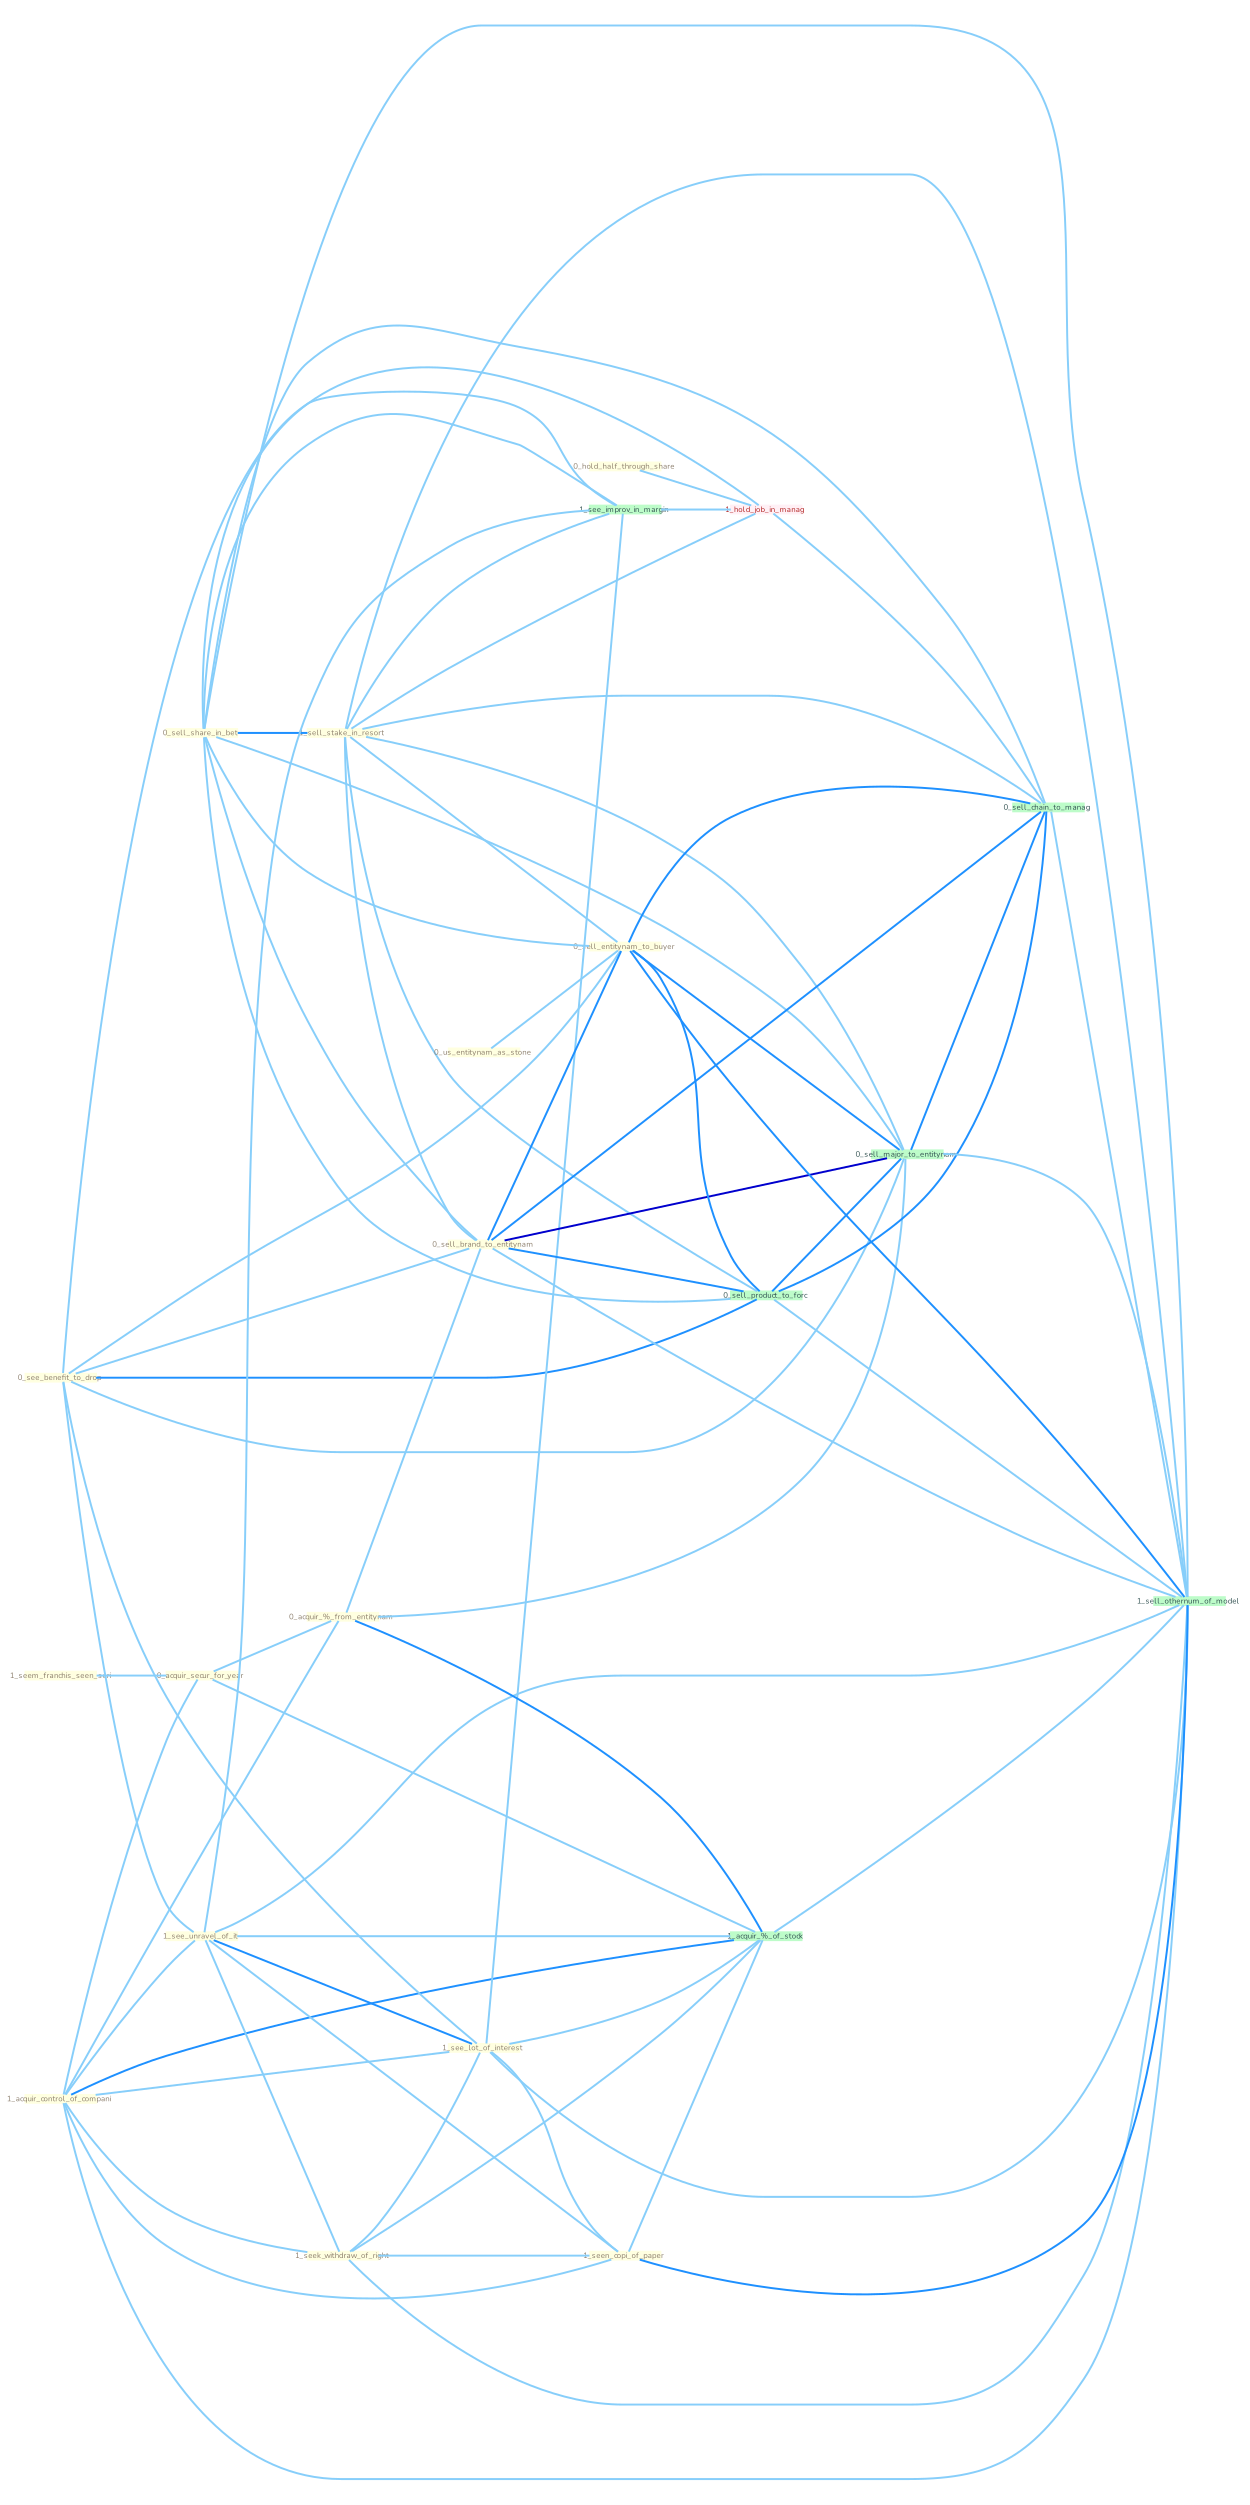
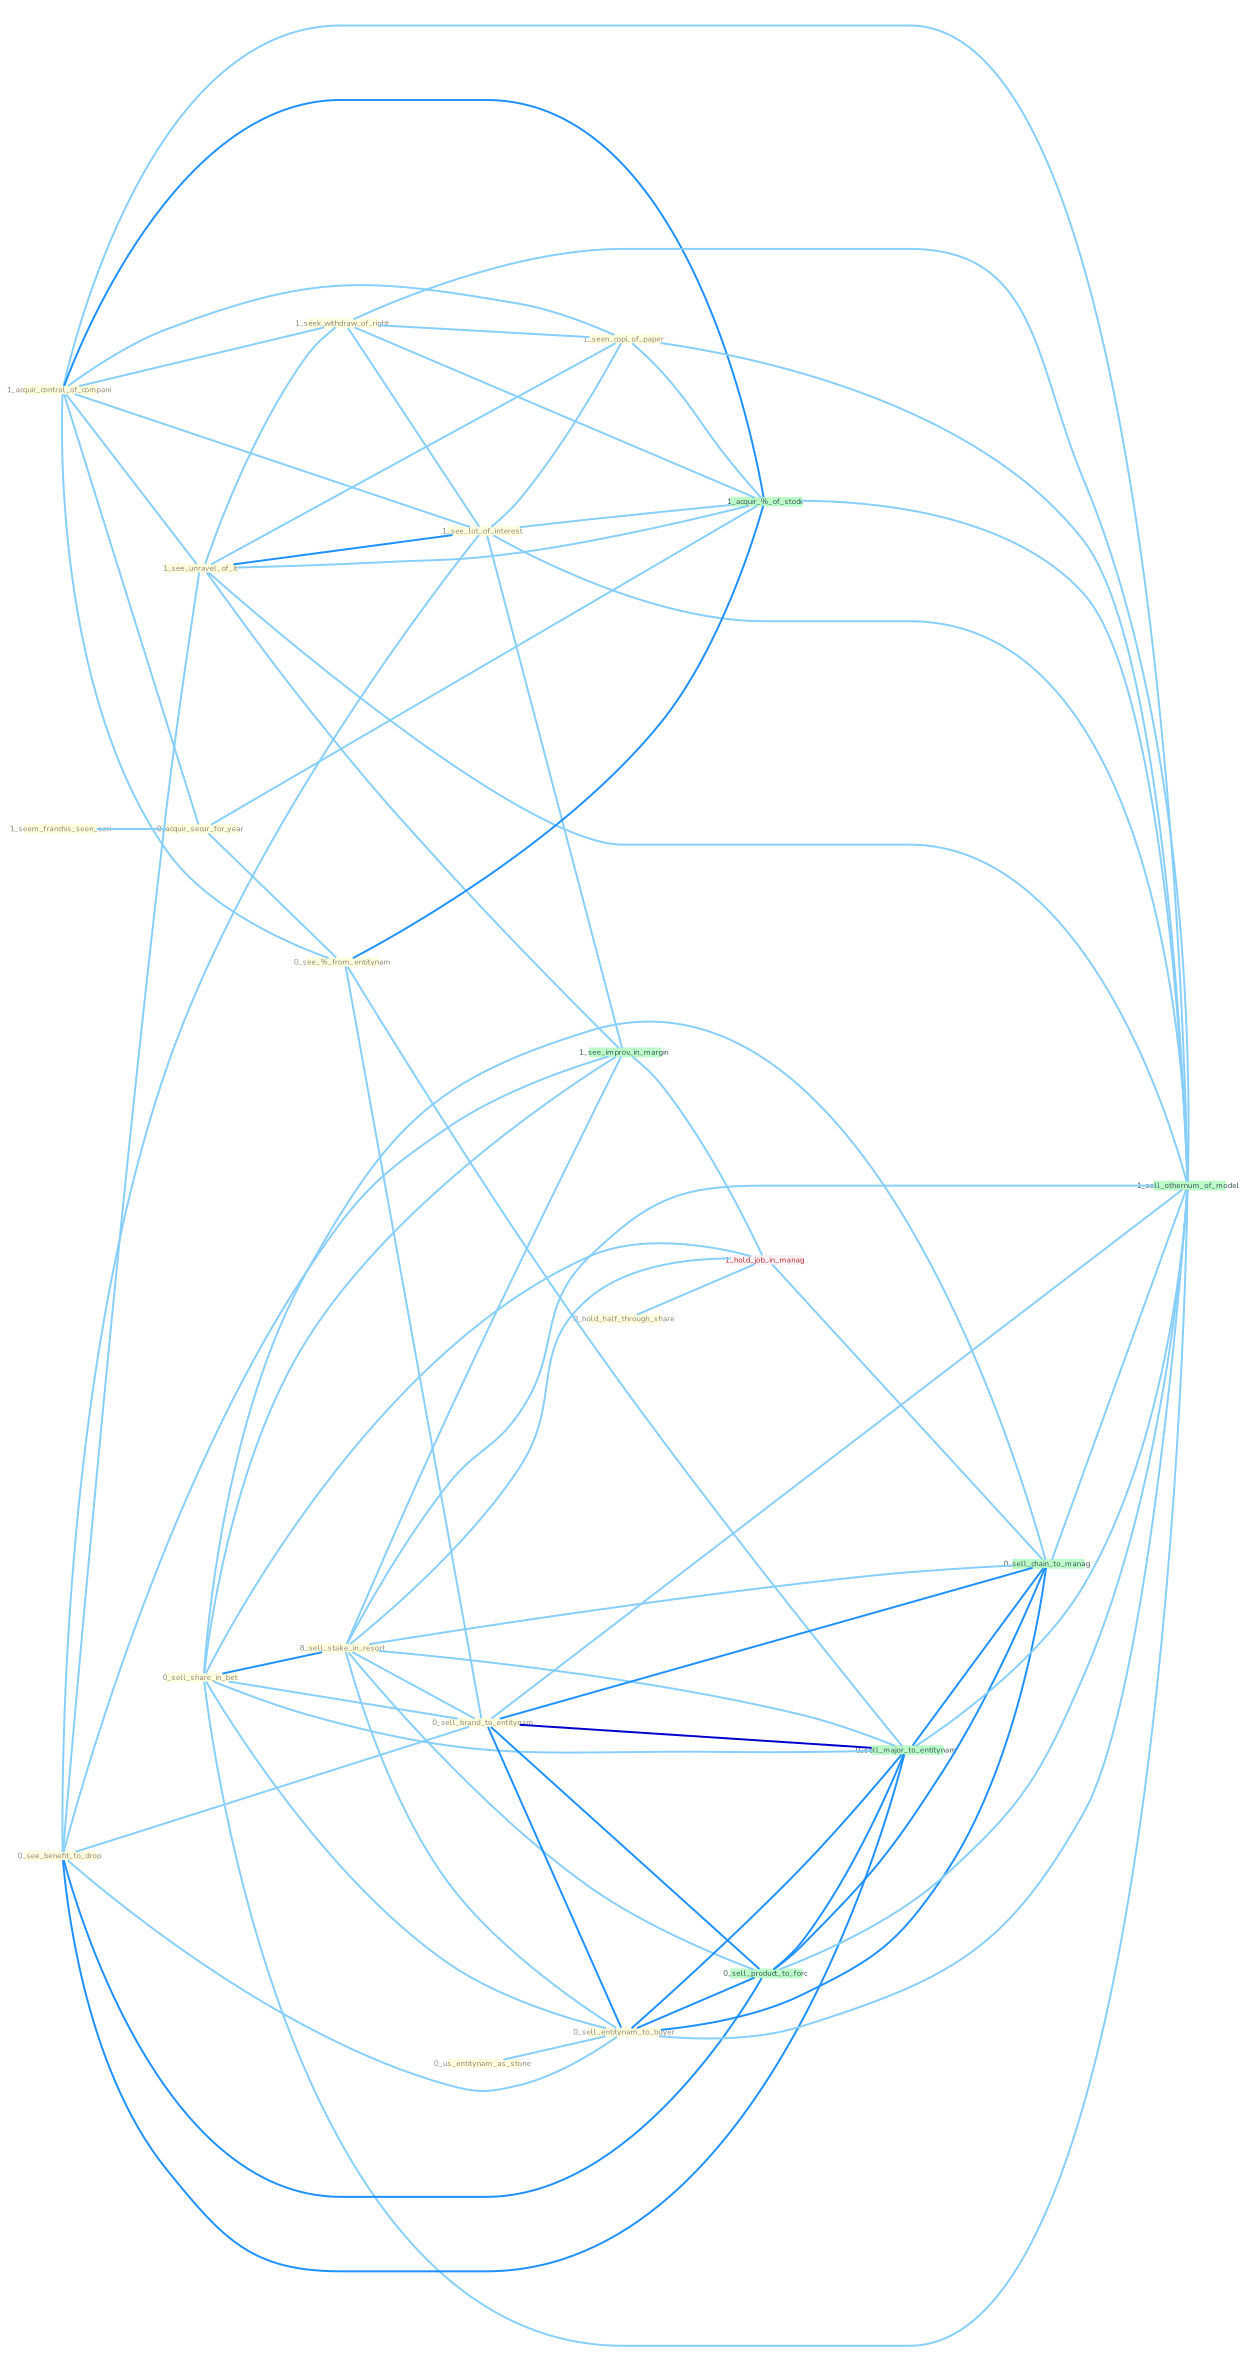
(343, 733) -> (343, 1648)
(323, 1166) -> none
(919, 1292) -> (1106, 1755)
(557, 1452) -> (496, 2269)
(343, 1617) -> (343, 962)
(1101, 2198) -> (1111, 594)
